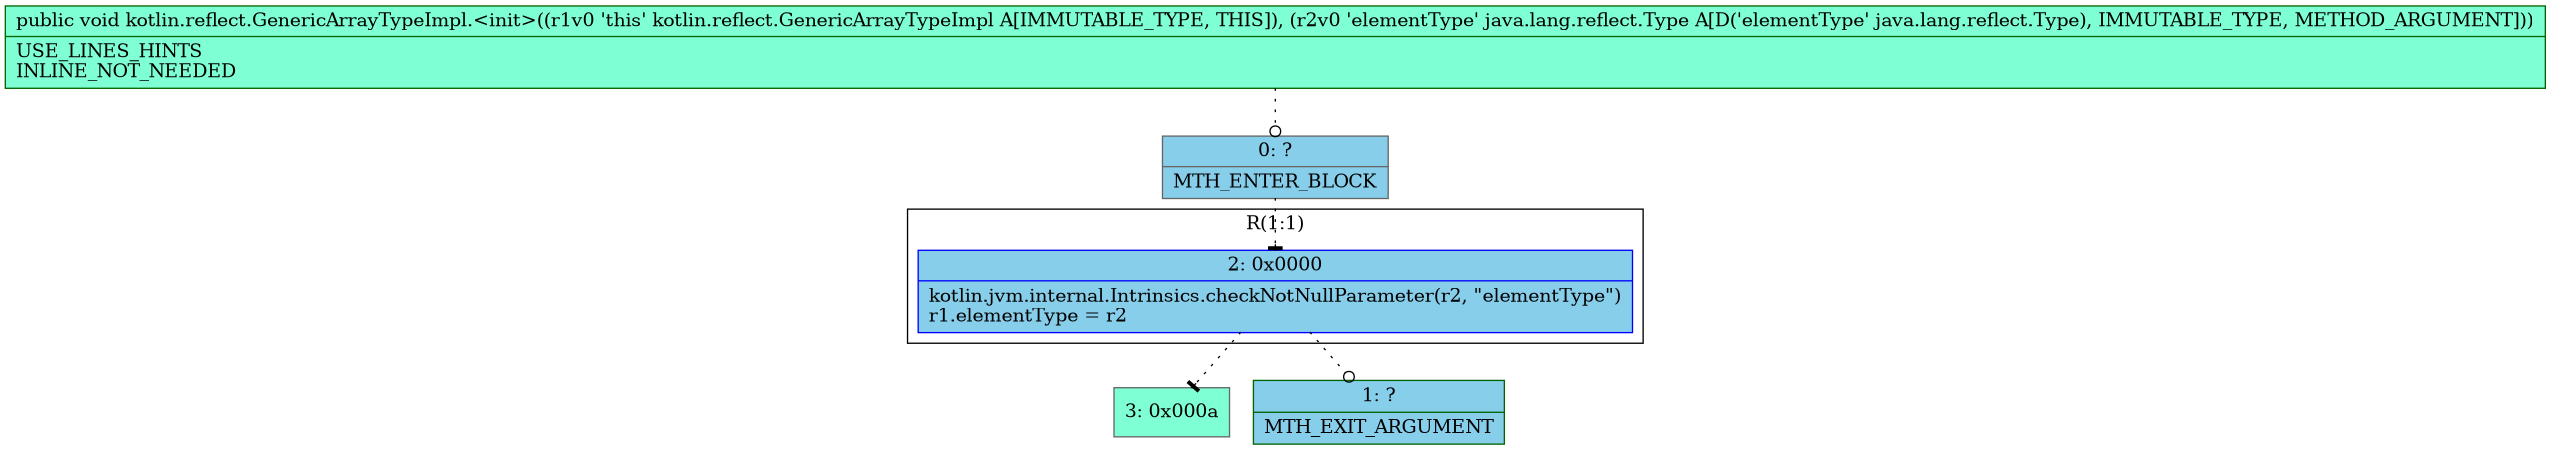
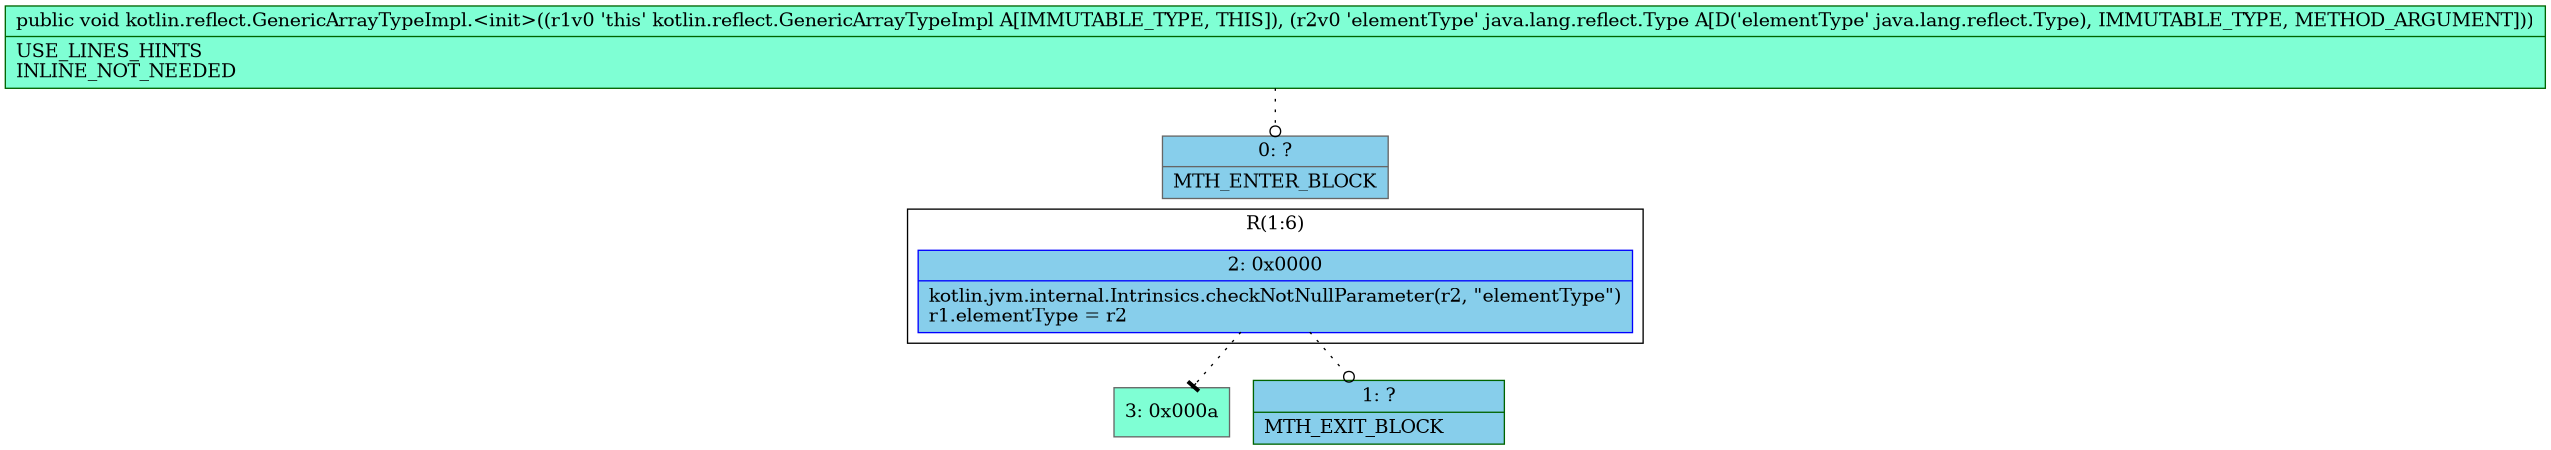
(1275, 221) -> none
(1275, 224) -> (1275, 224)
(1379, 428) -> (1354, 428)
